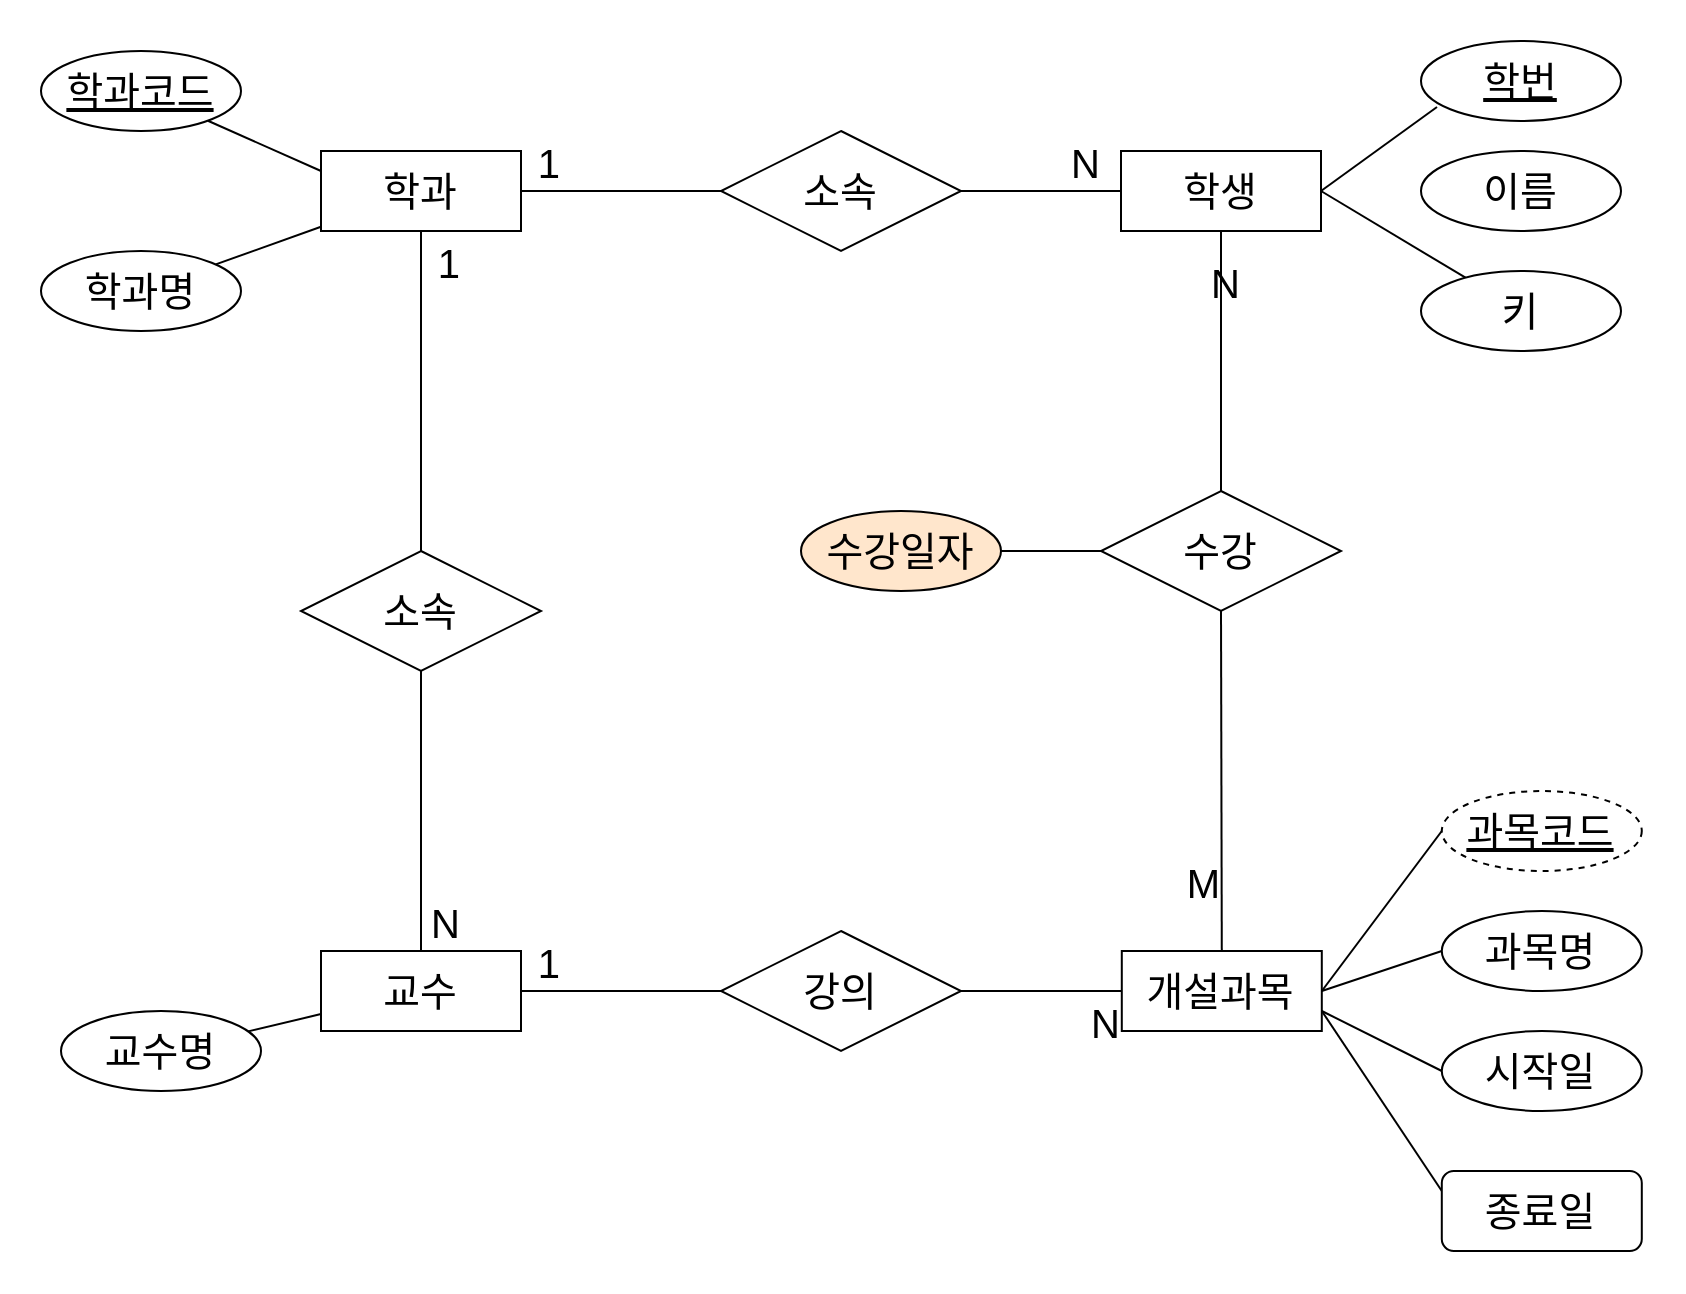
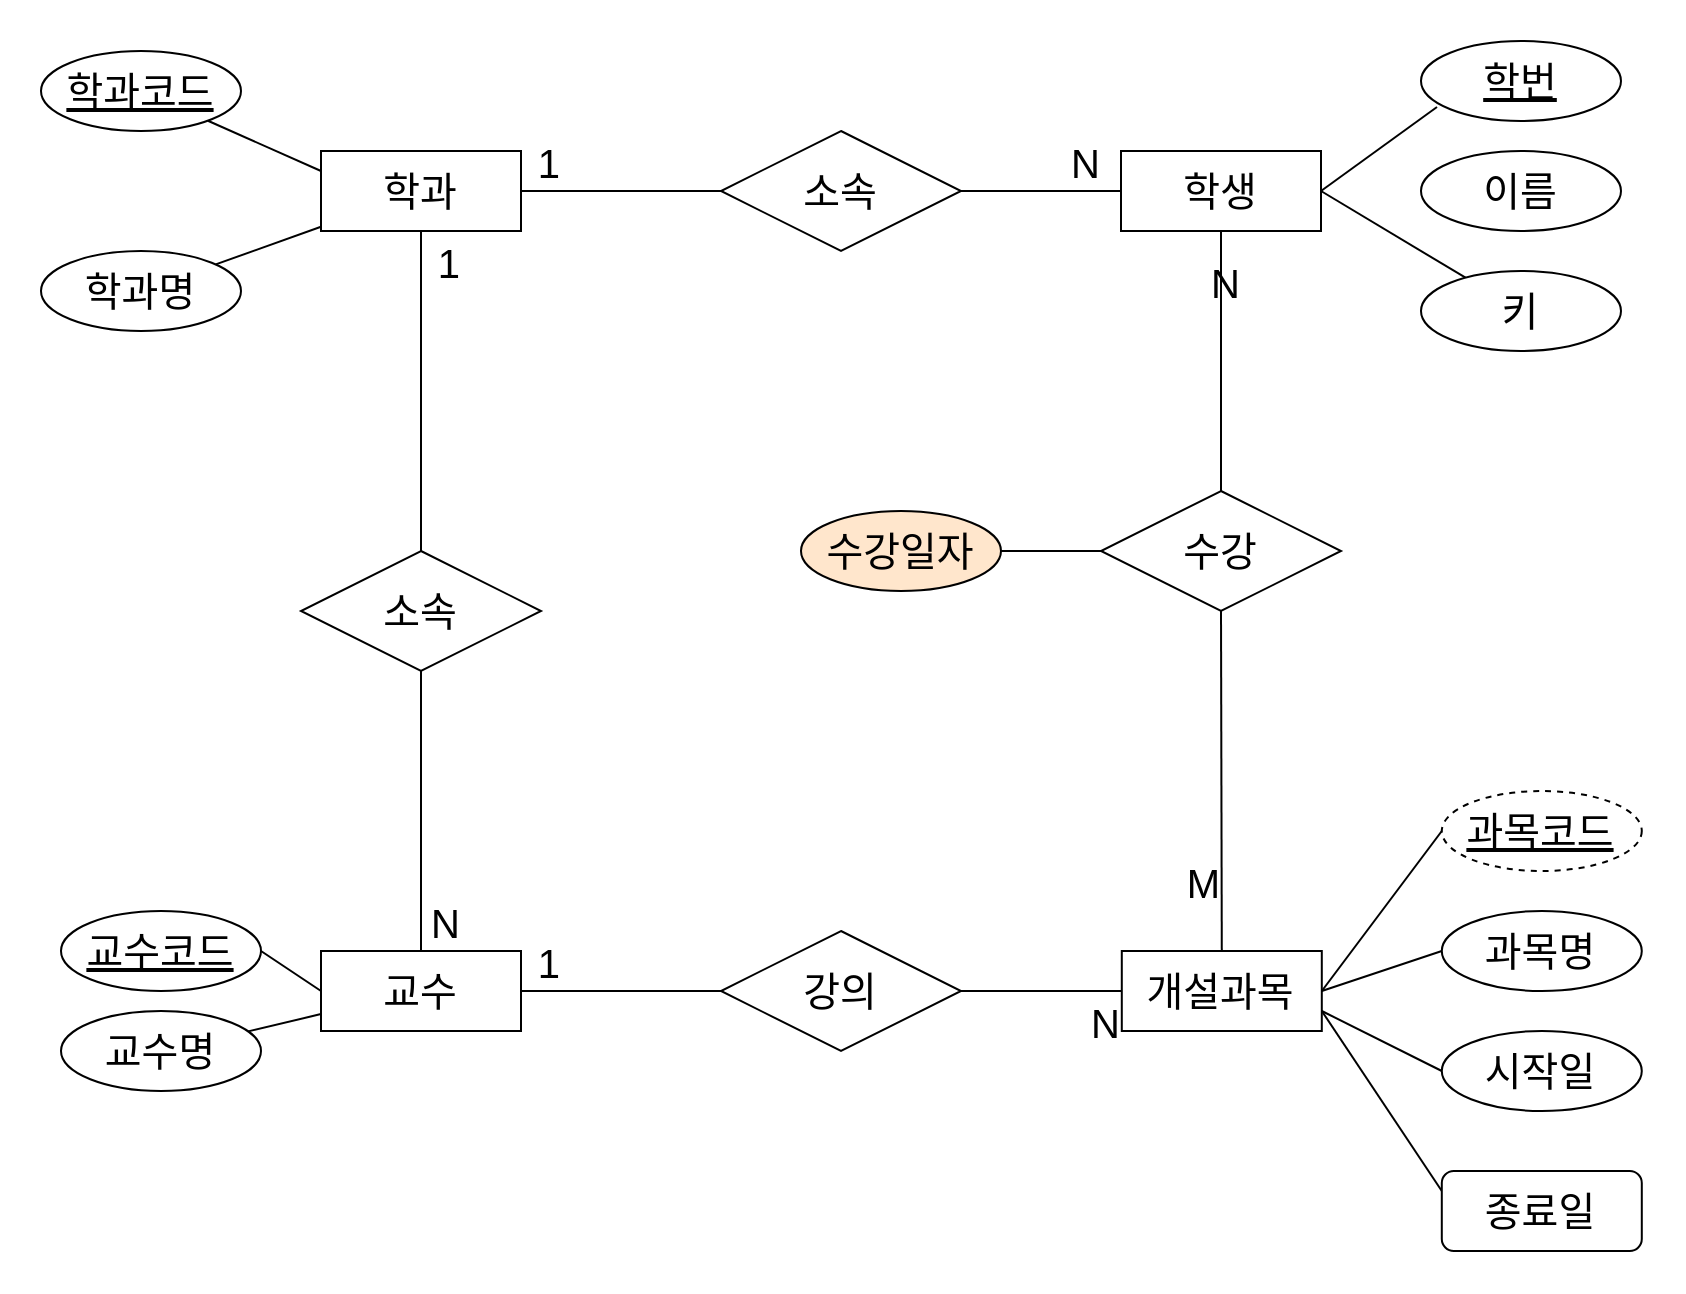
none -> (161, 951)
none -> (291, 971)
